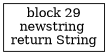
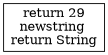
(54, 27) -> (54, 27)
